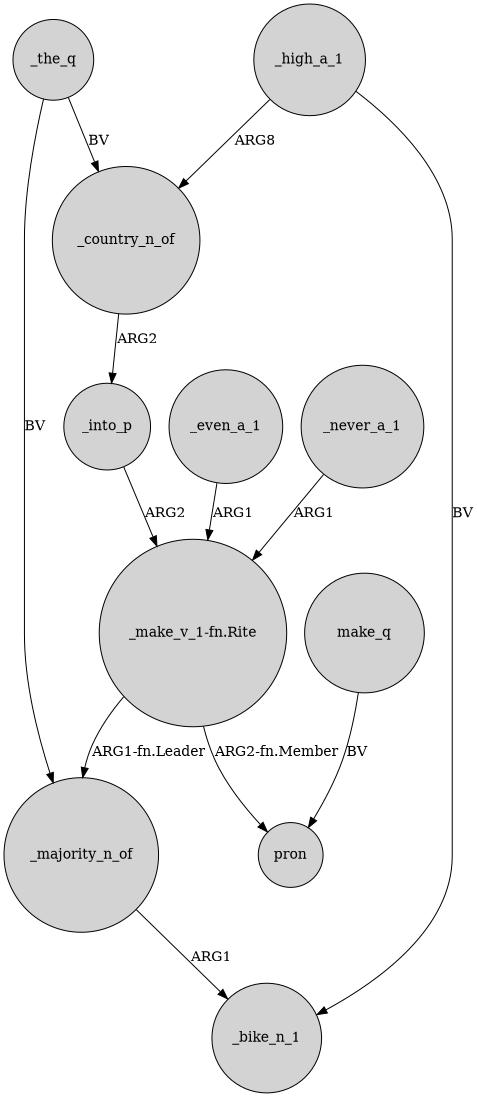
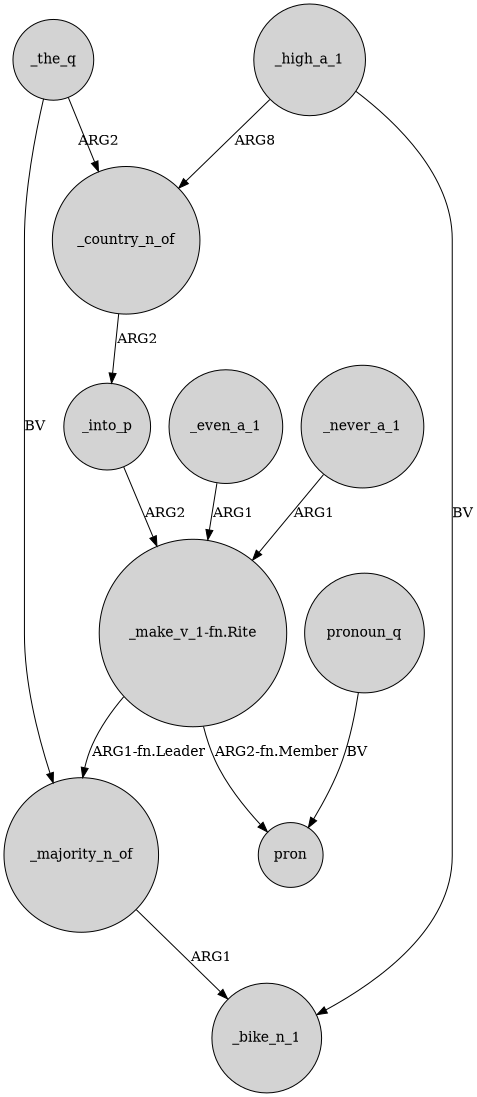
(99, 141) -> (99, 141)
(364, 633) -> (364, 633)
